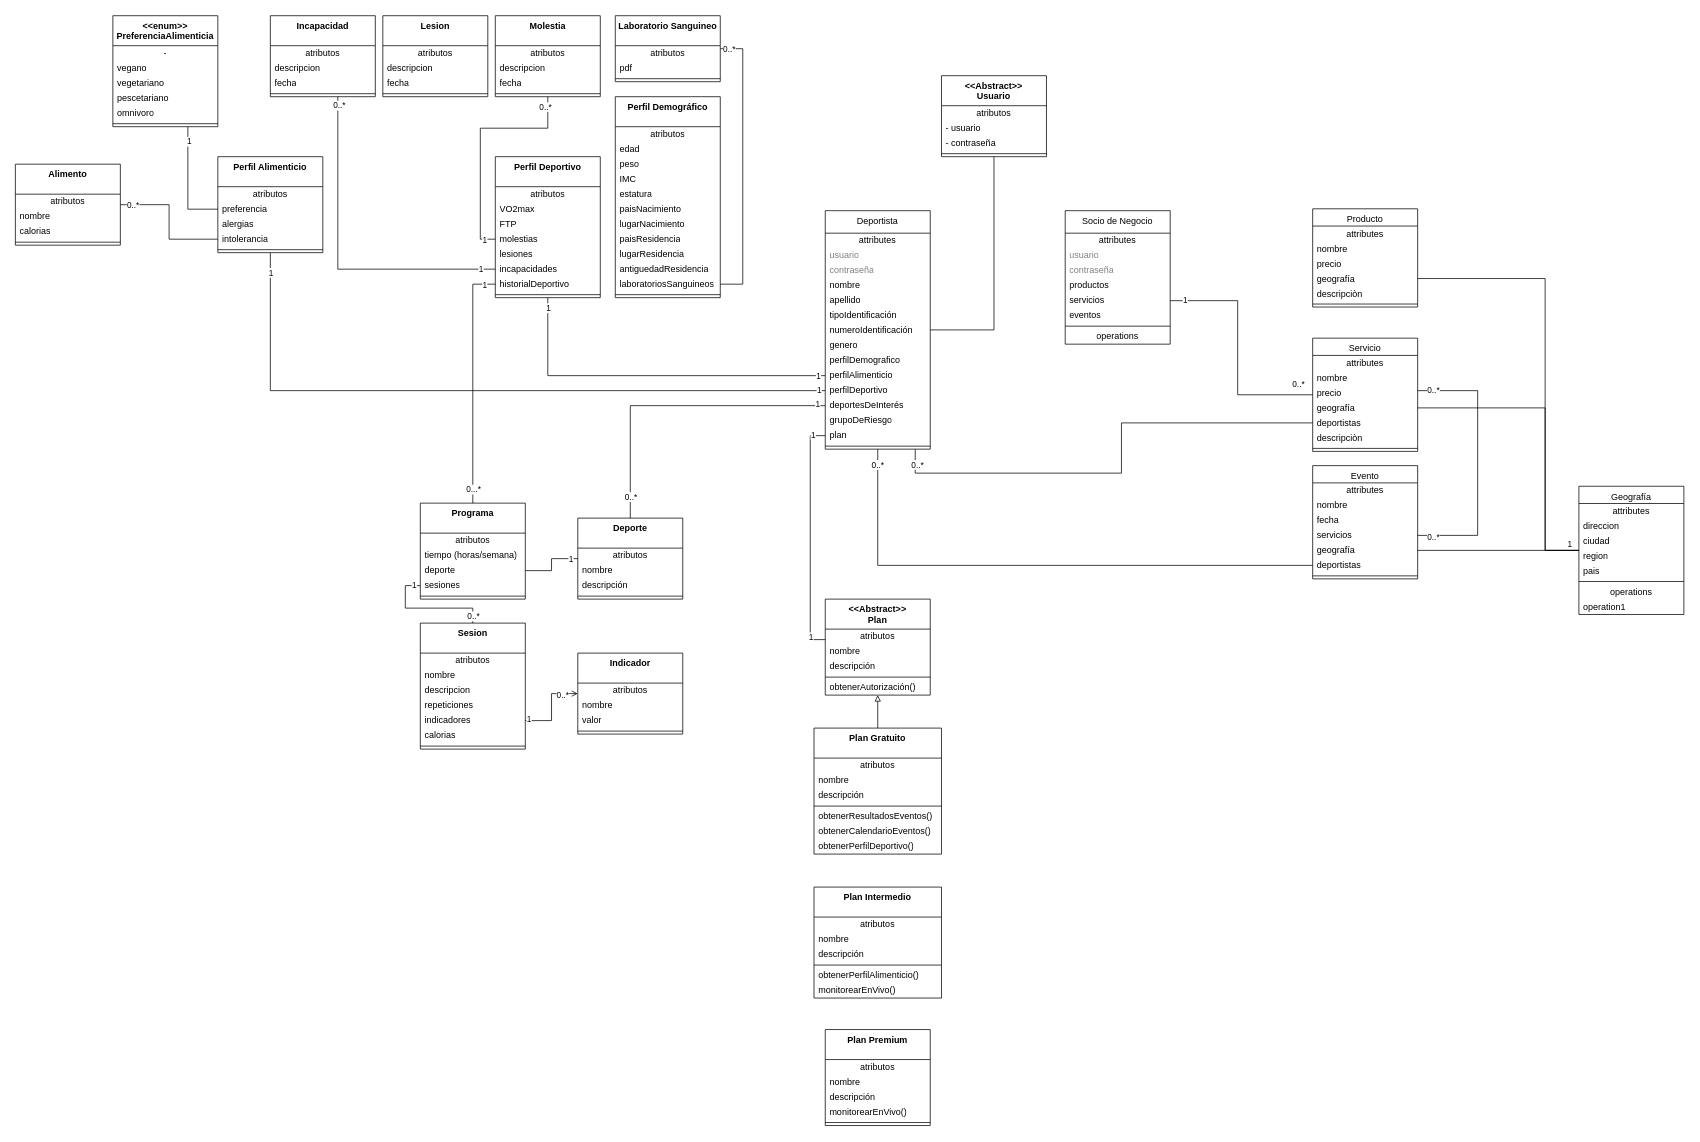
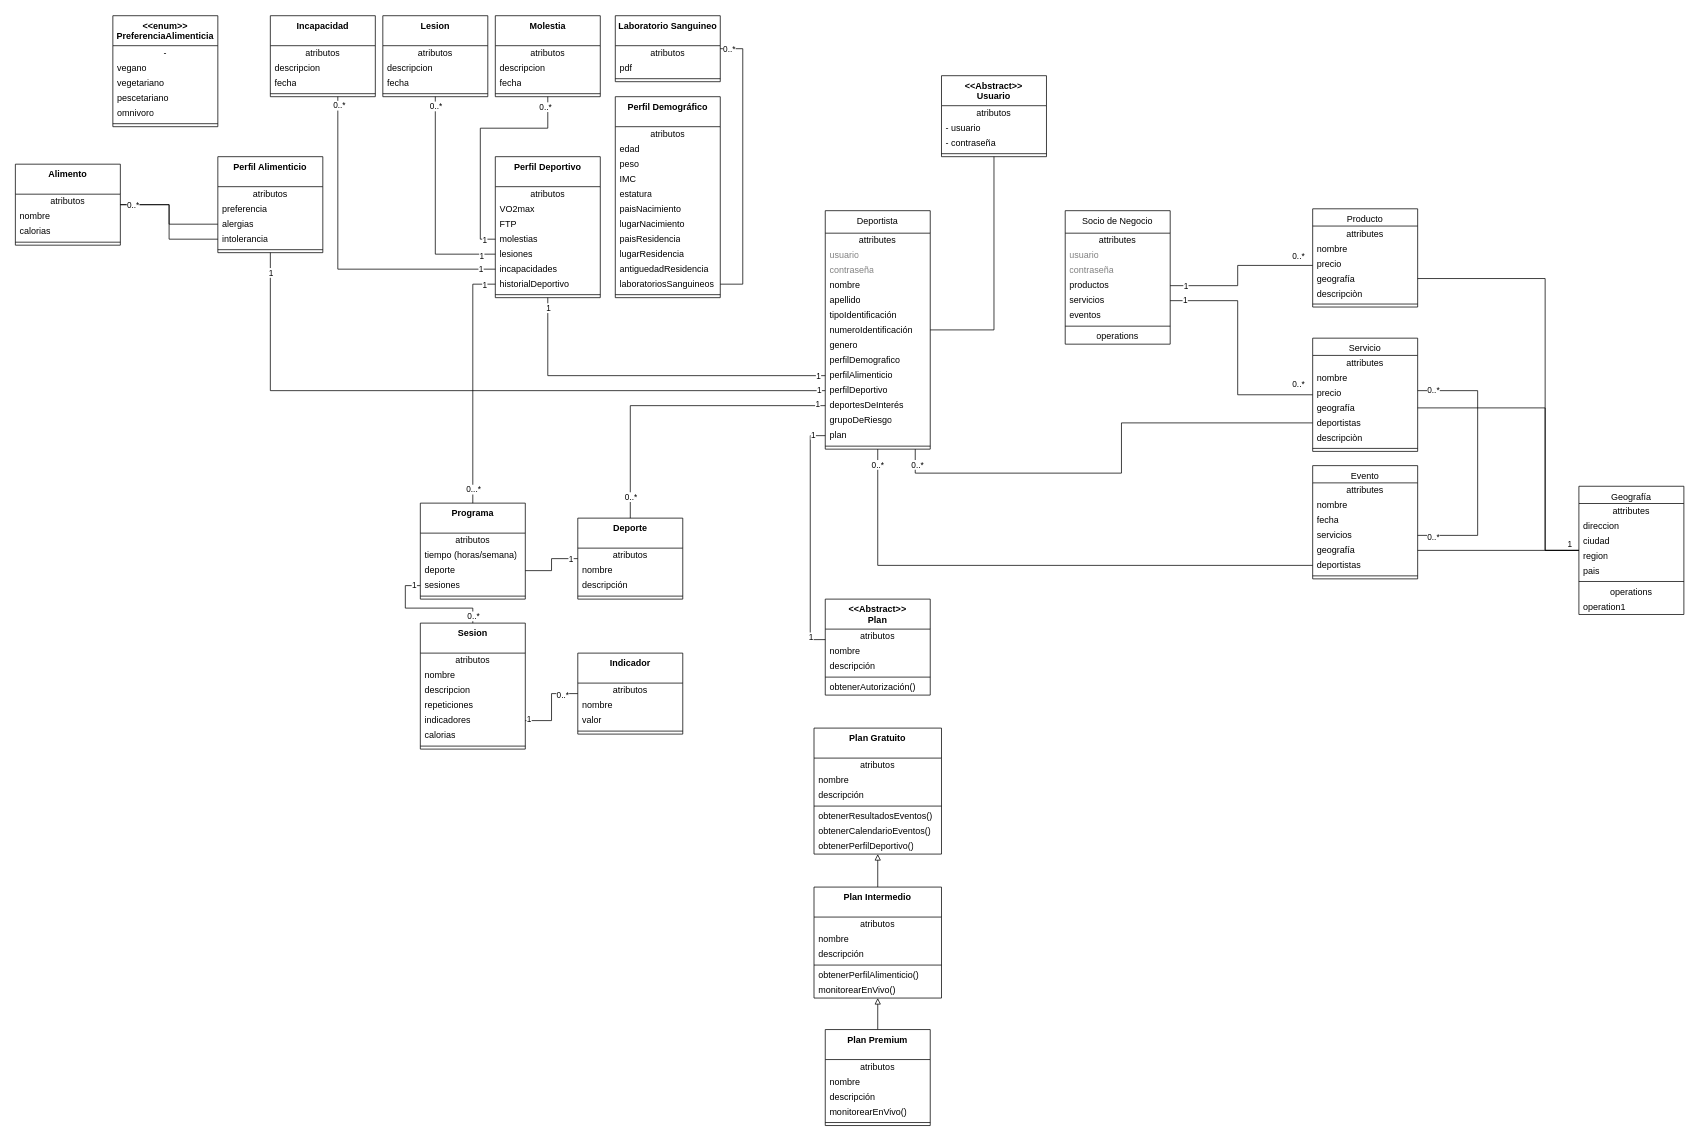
(188, 183) -> none
none -> (435, 206)
none -> (194, 224)
none -> (1238, 271)
(572, 693) -> (572, 693)
(878, 714) -> none
none -> (878, 873)
none -> (878, 1017)
